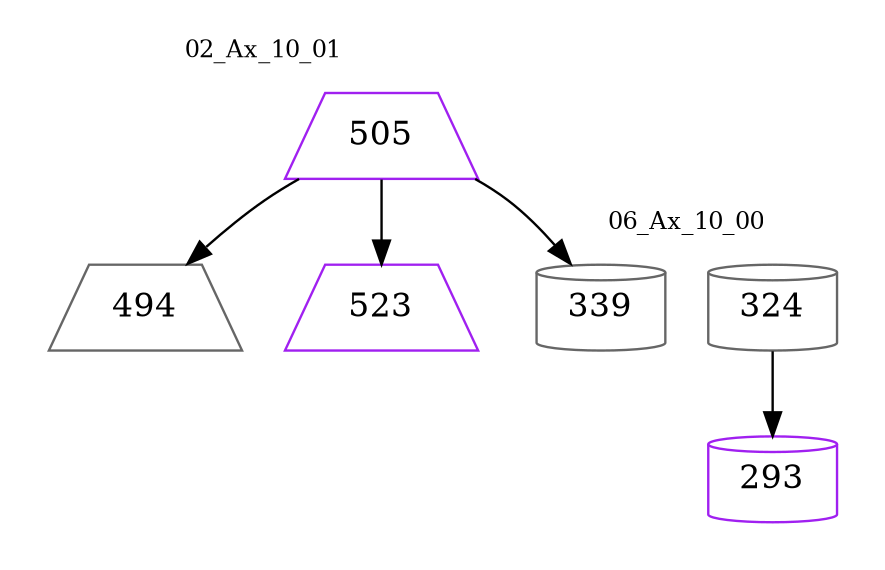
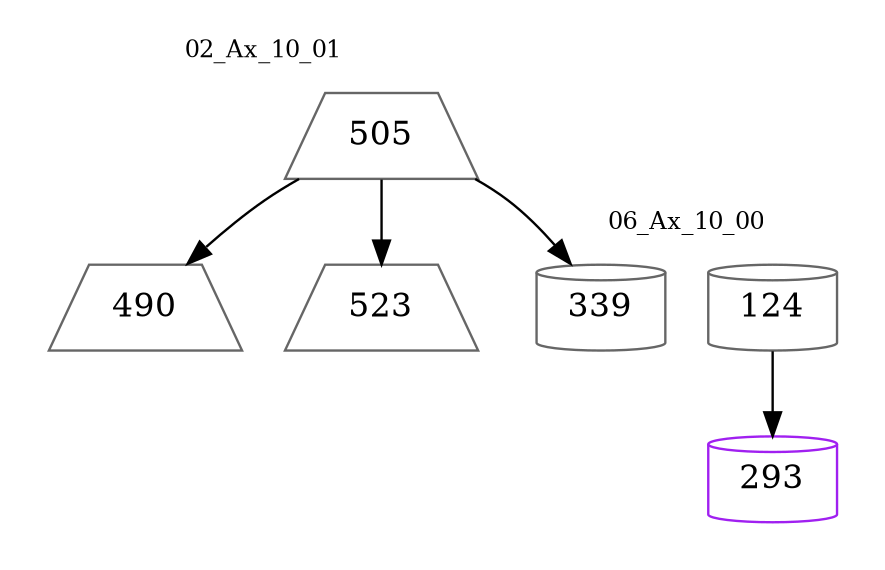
(382, 136) -> (382, 136)
(145, 308) -> (145, 308)
(382, 308) -> (382, 308)
(773, 308) -> (773, 308)
